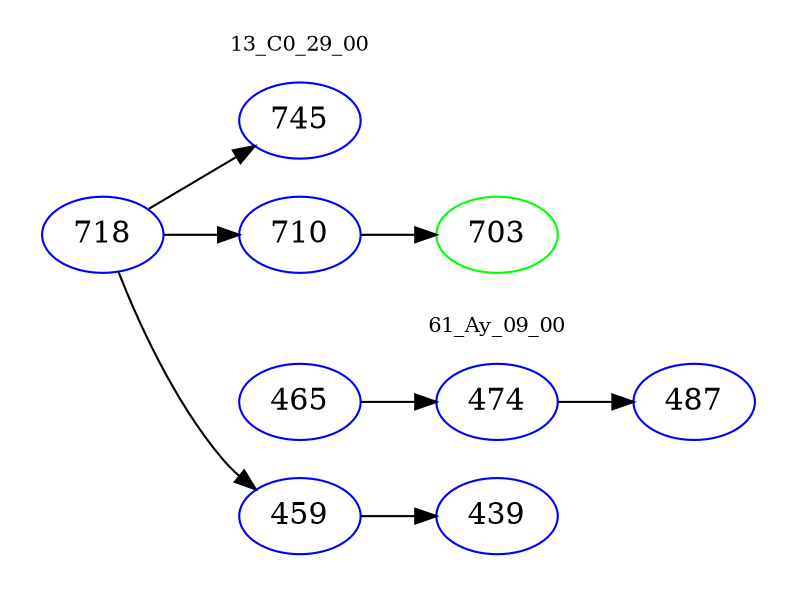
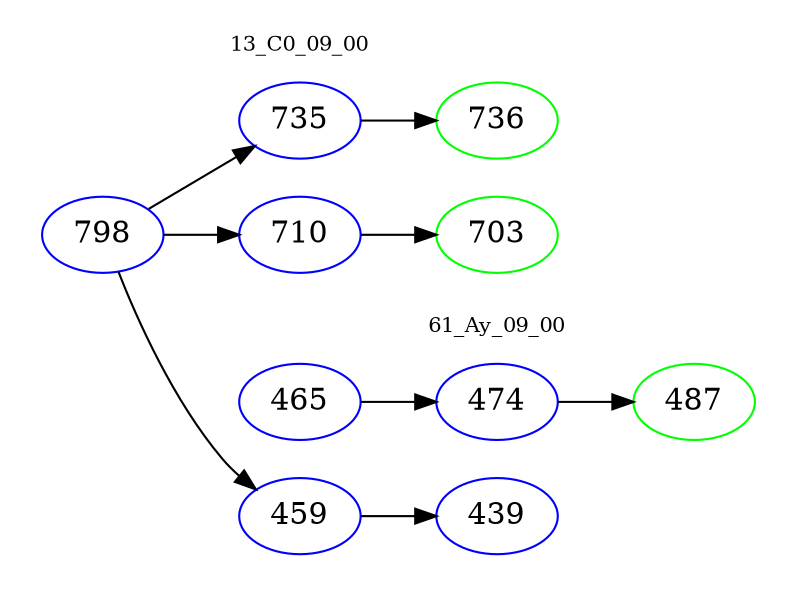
(300, 45) -> (300, 45)
(300, 121) -> (300, 121)
none -> (497, 121)
(103, 235) -> (103, 235)
(694, 402) -> (694, 402)
